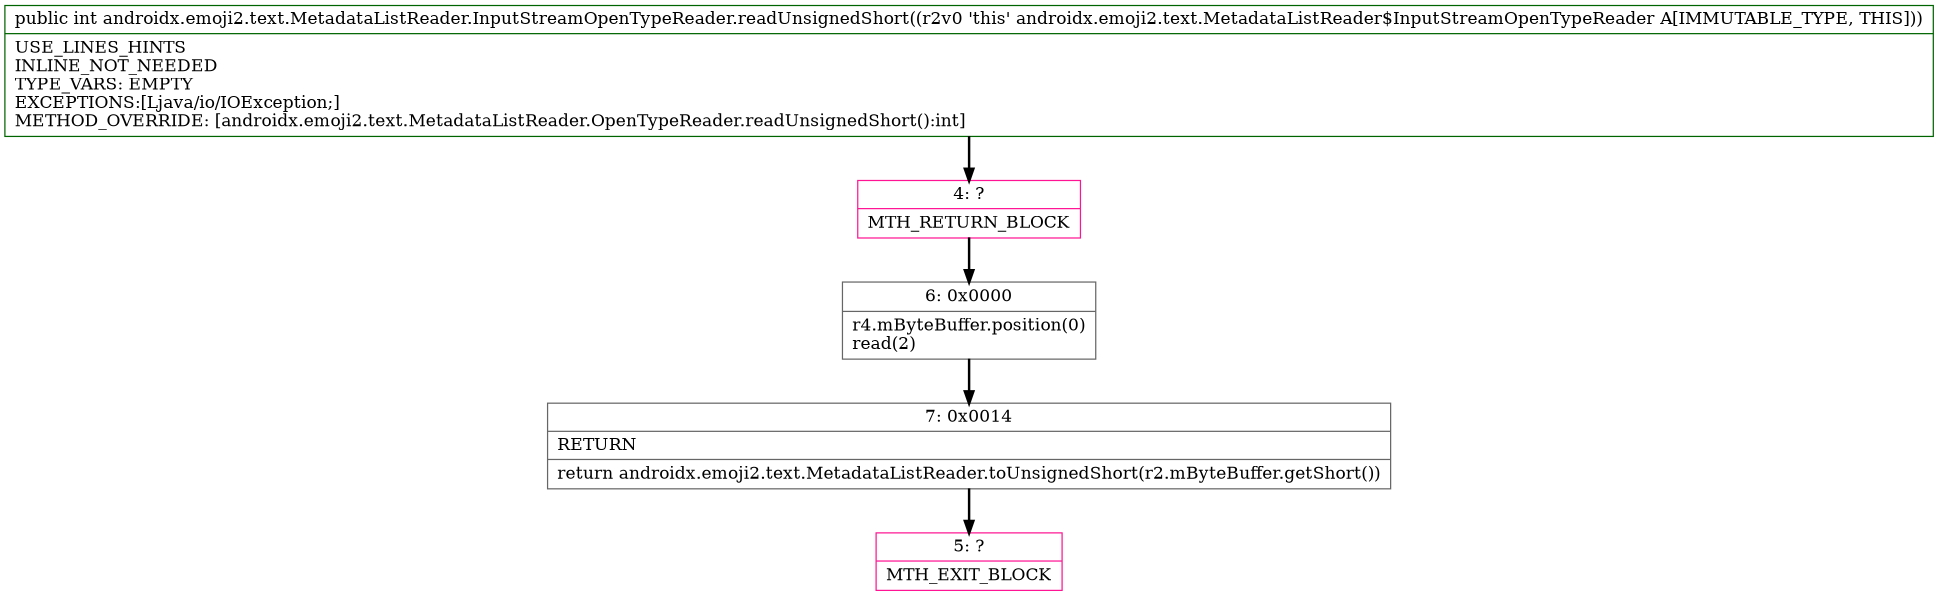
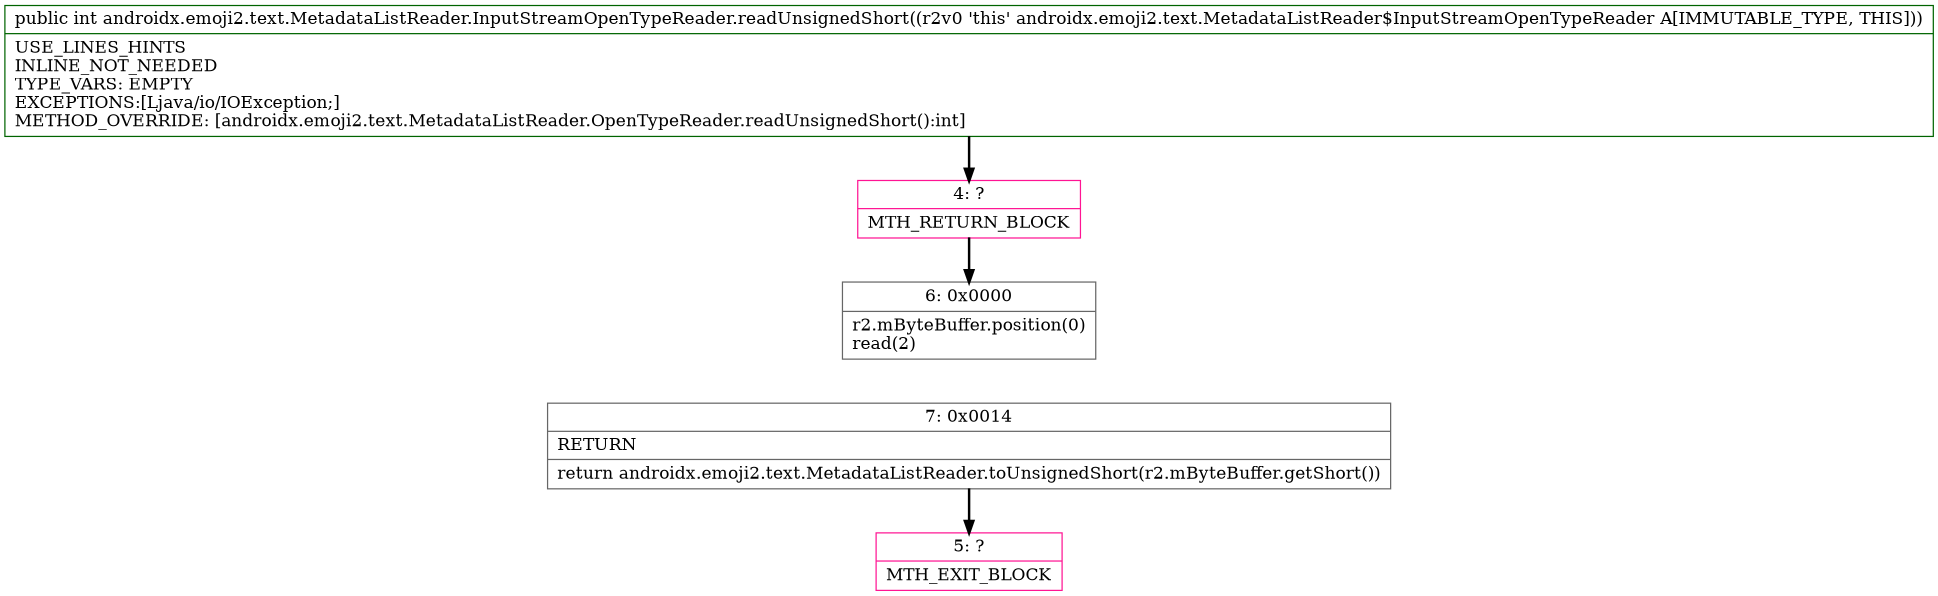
(969, 325) -> (969, 325)
(969, 375) -> none
